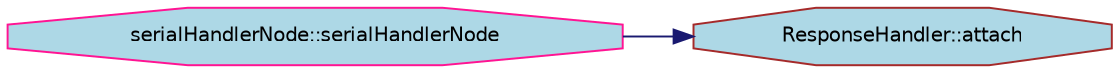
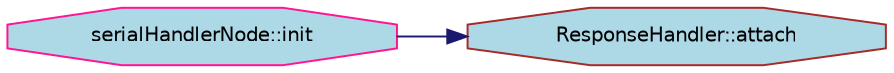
(315, 36) -> (202, 36)
